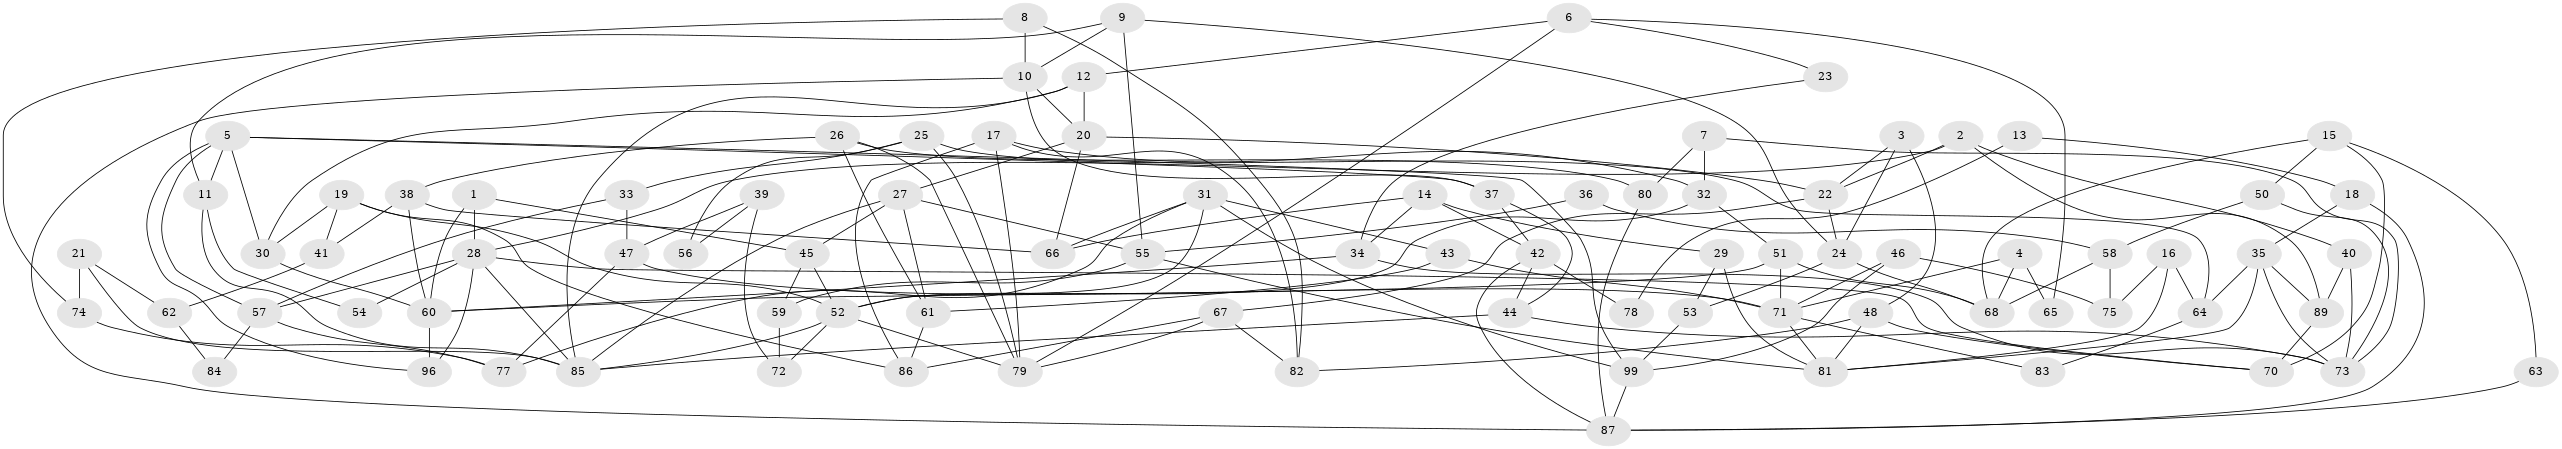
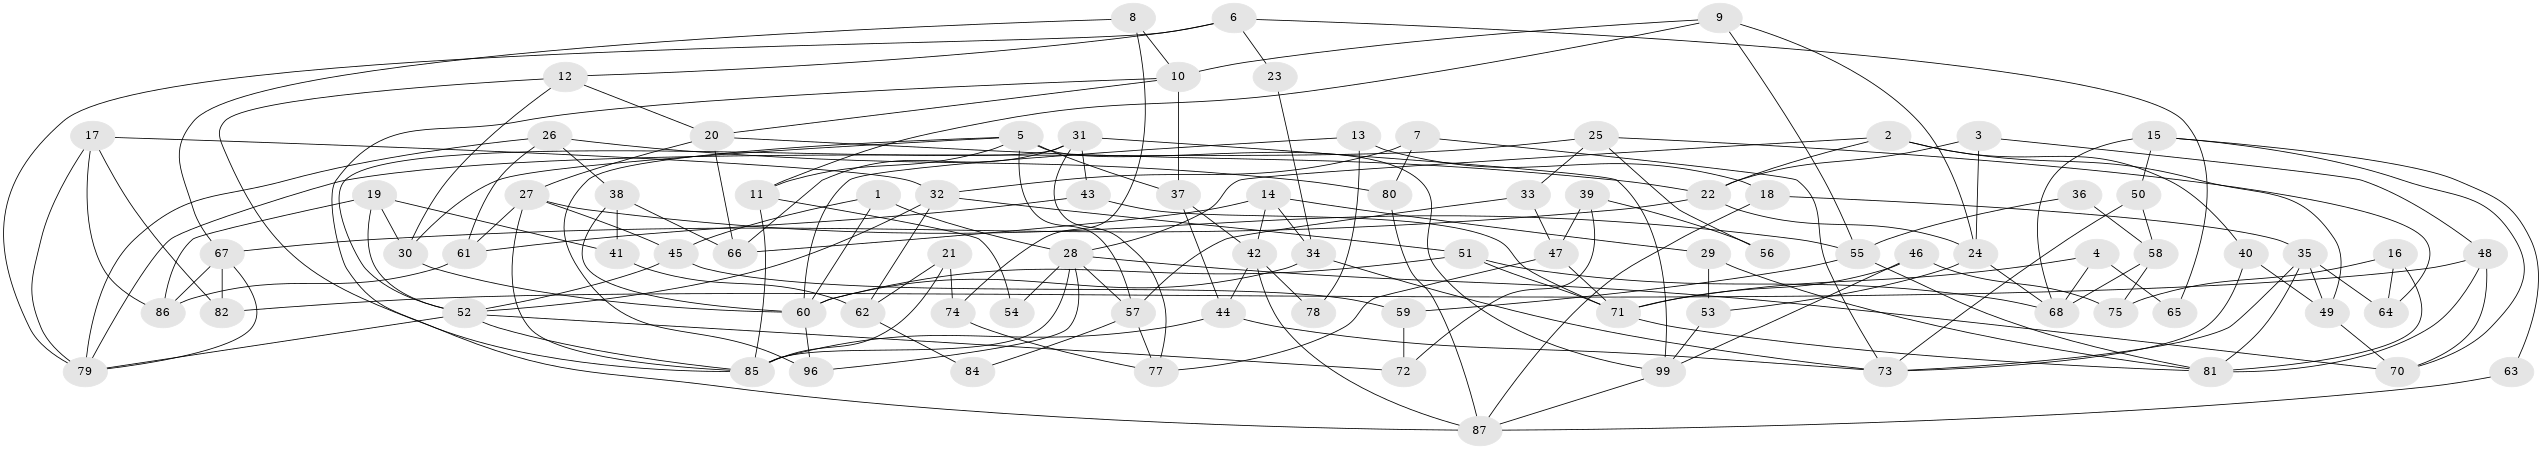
none -> (1136, 150)
(1232, 151) -> (583, 48)
none -> (900, 254)
(2321, 313) -> (2327, 313)
(2043, 372) -> none
